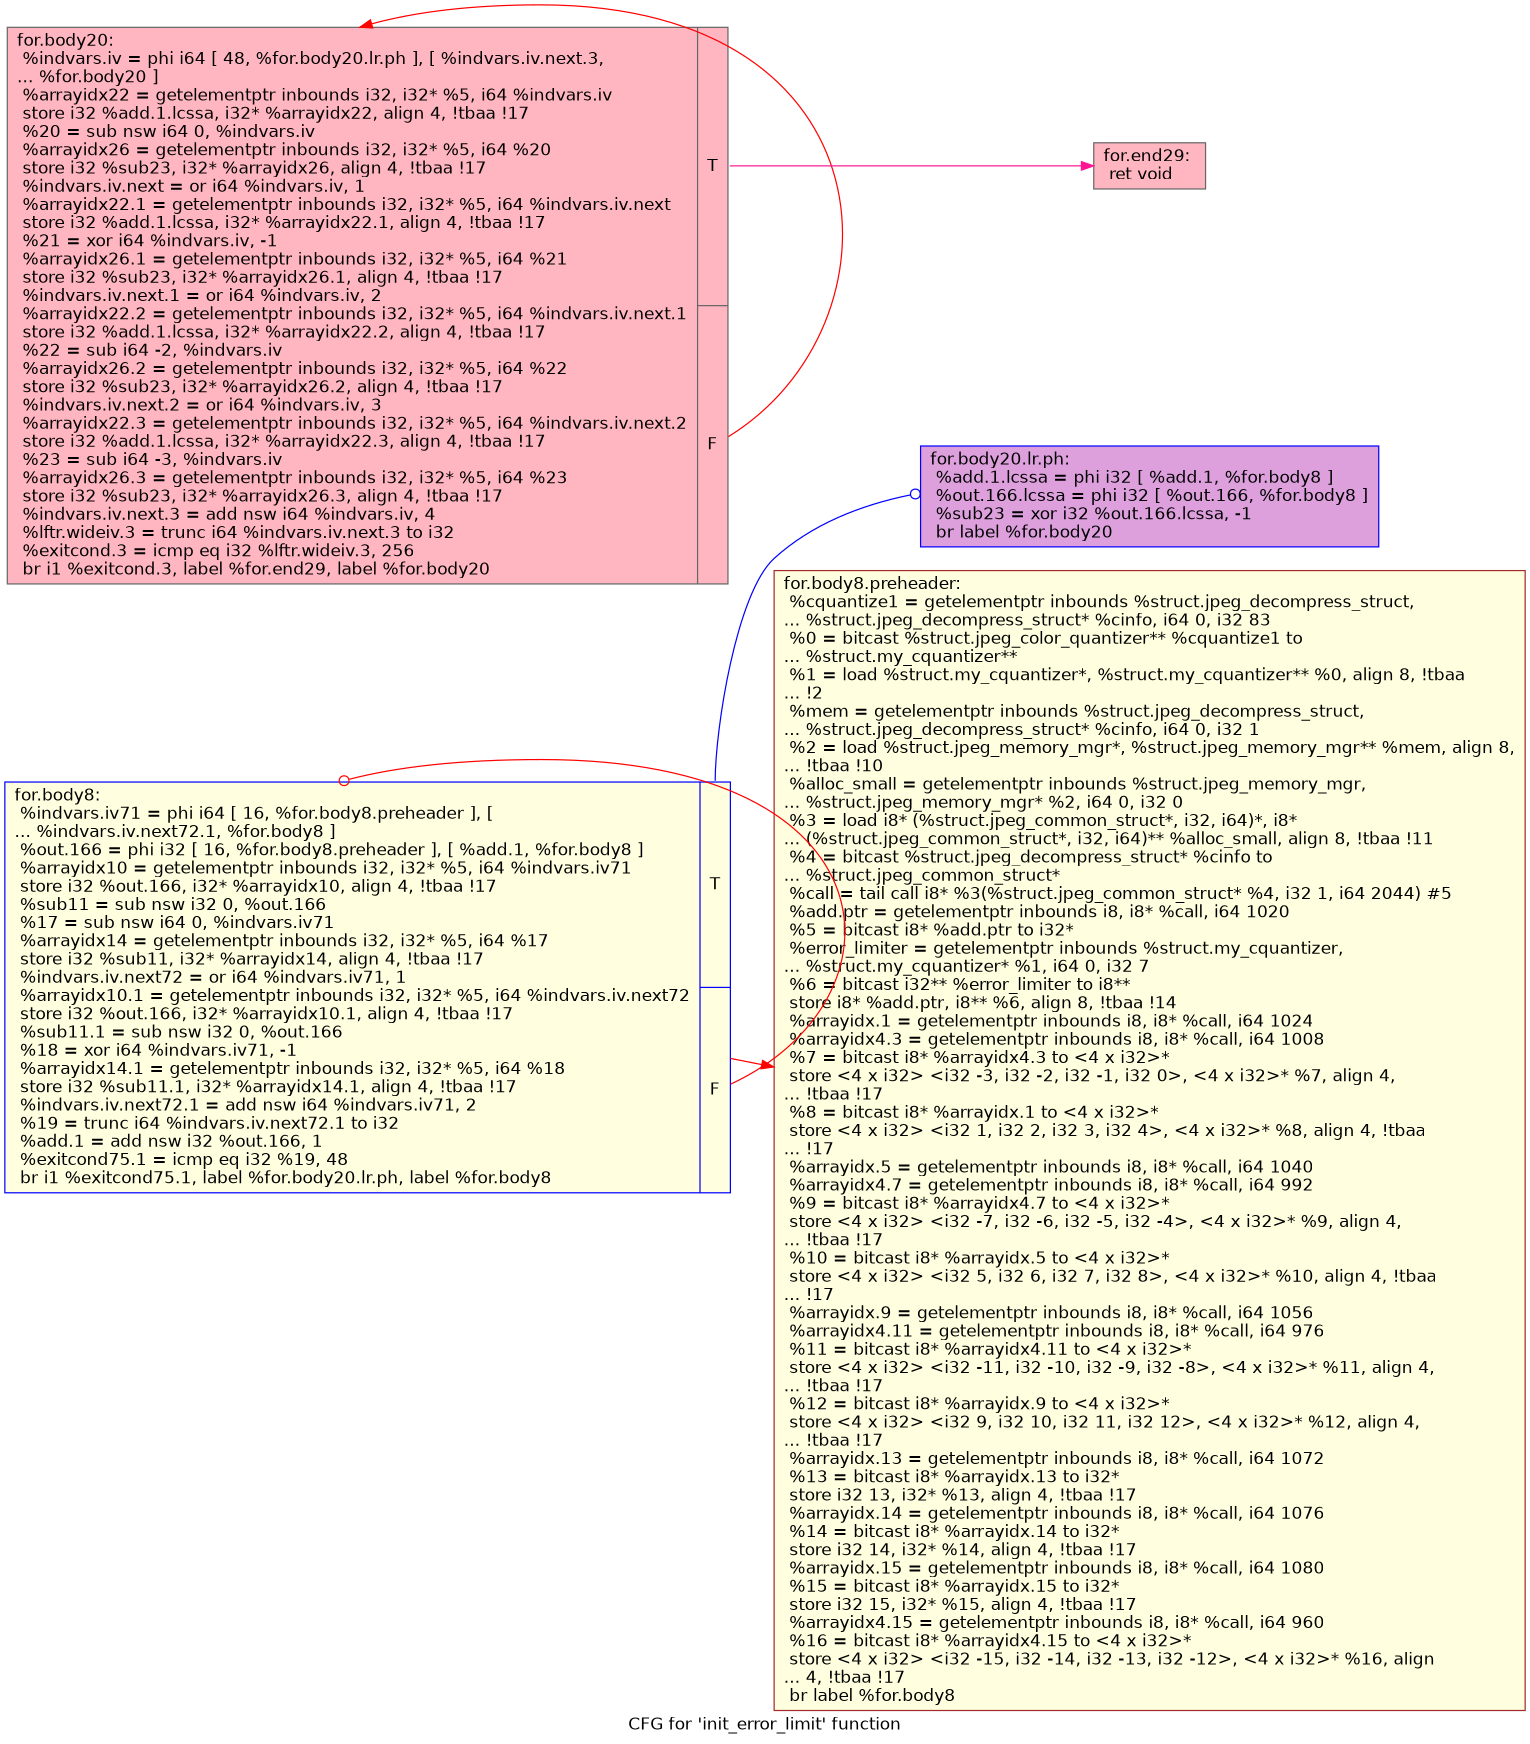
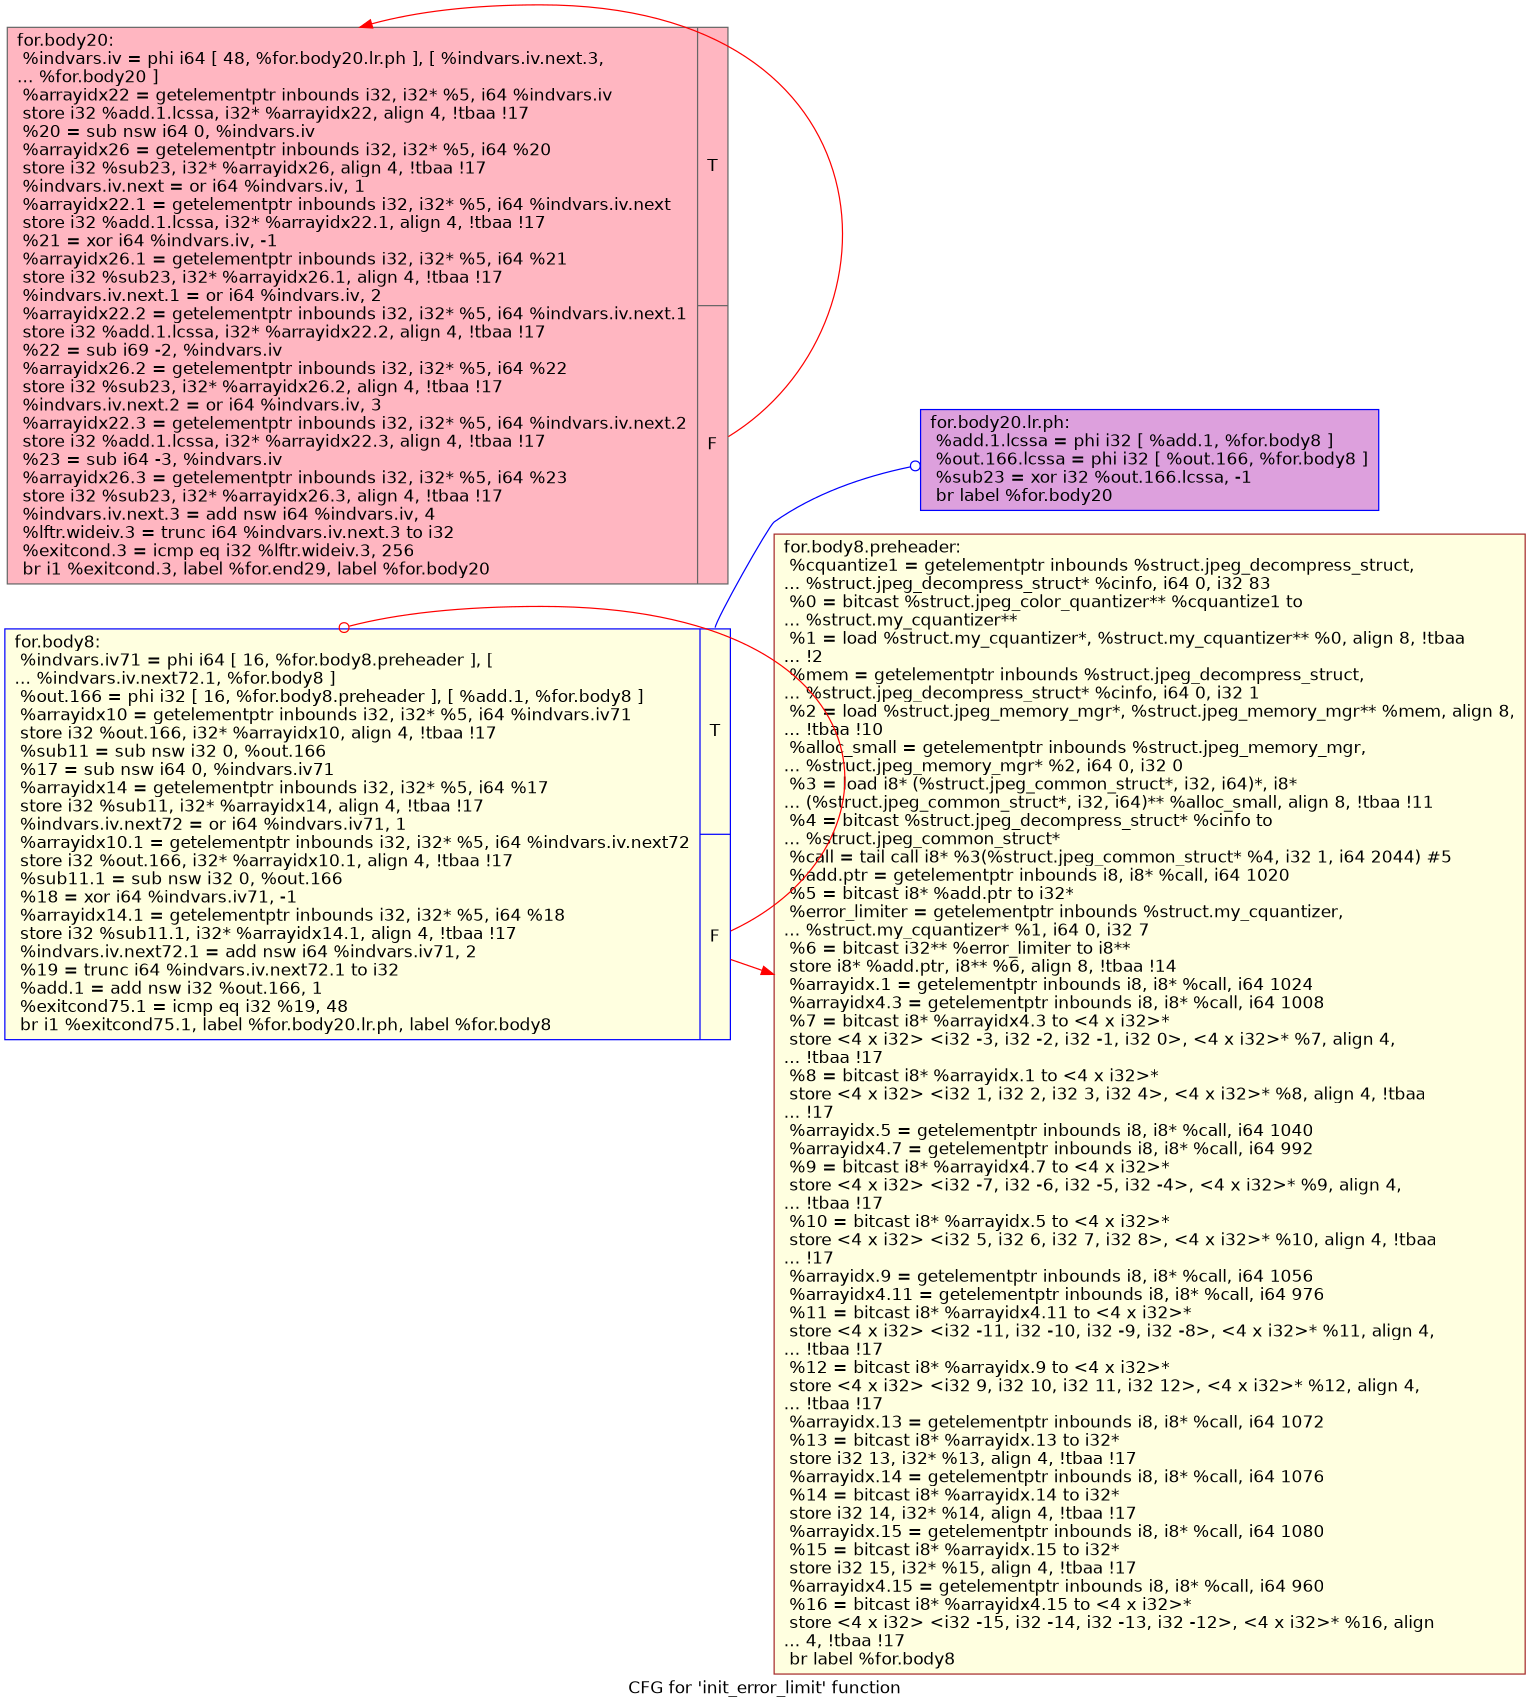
(1150, 166) -> none
(150, 351) -> (150, 351)
